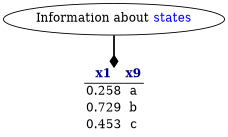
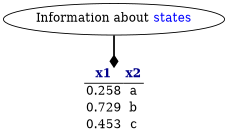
(134, 74) -> (134, 74)
